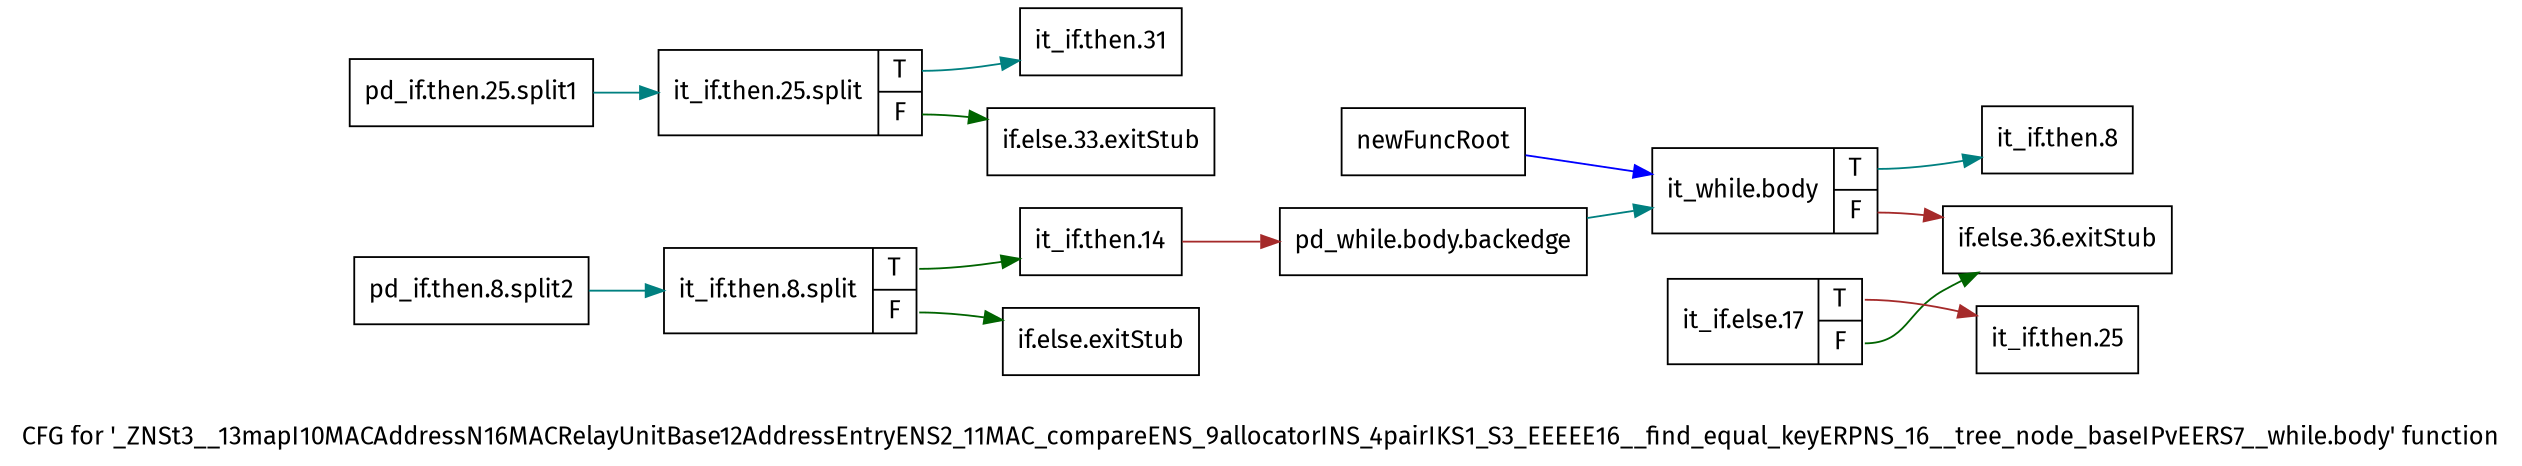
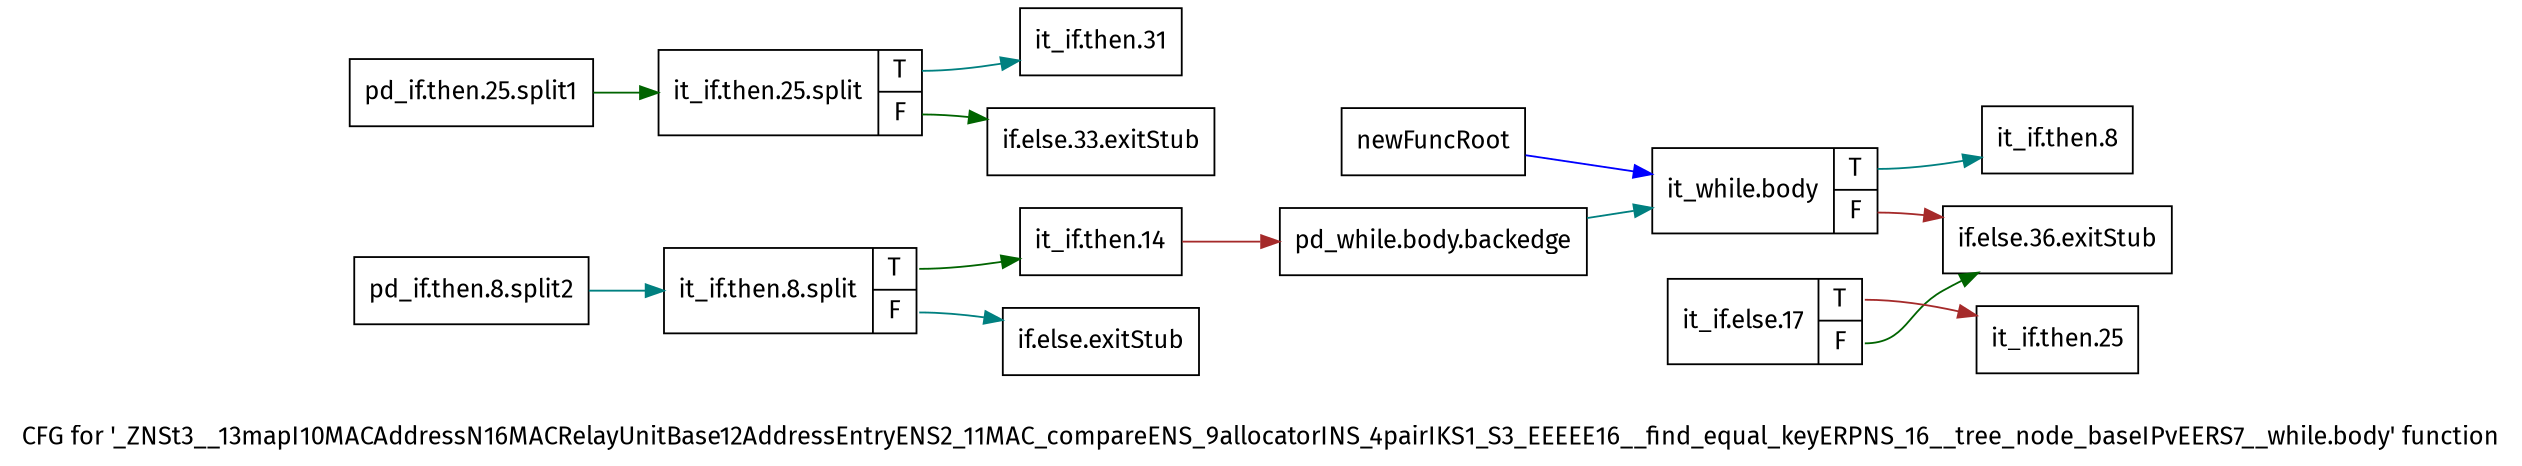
(617, 93) -> (617, 93)
(952, 314) -> (952, 314)
